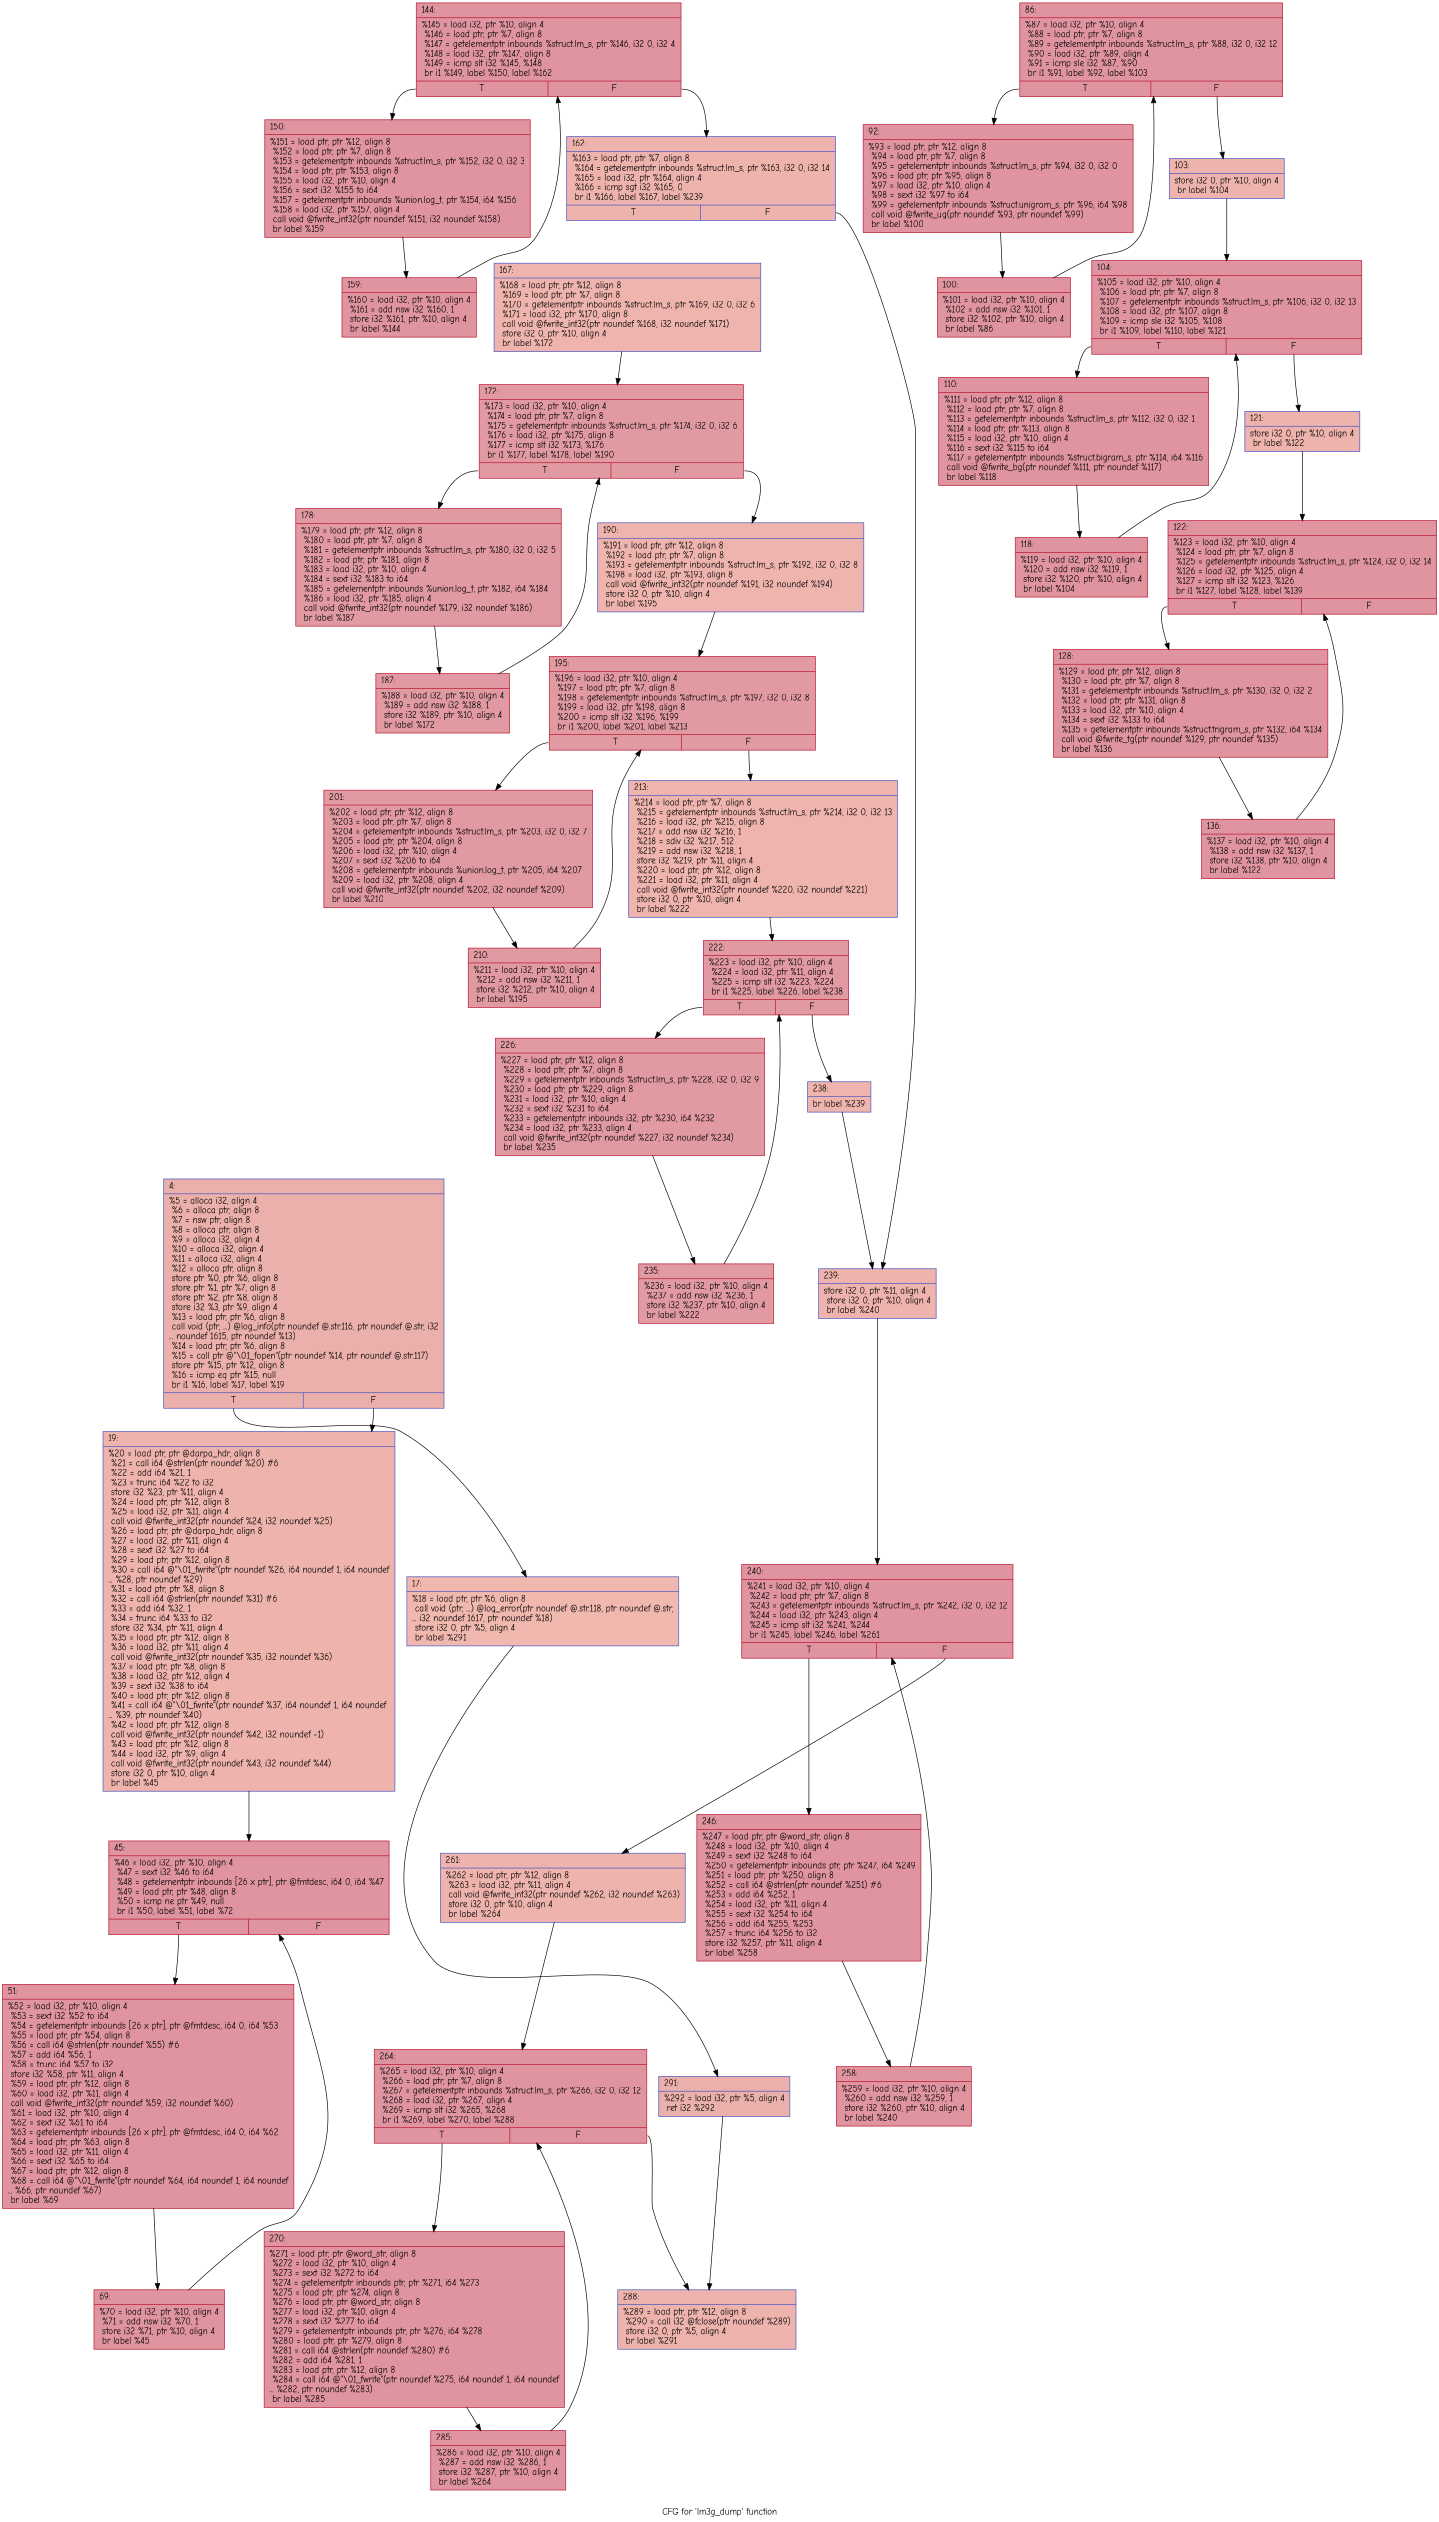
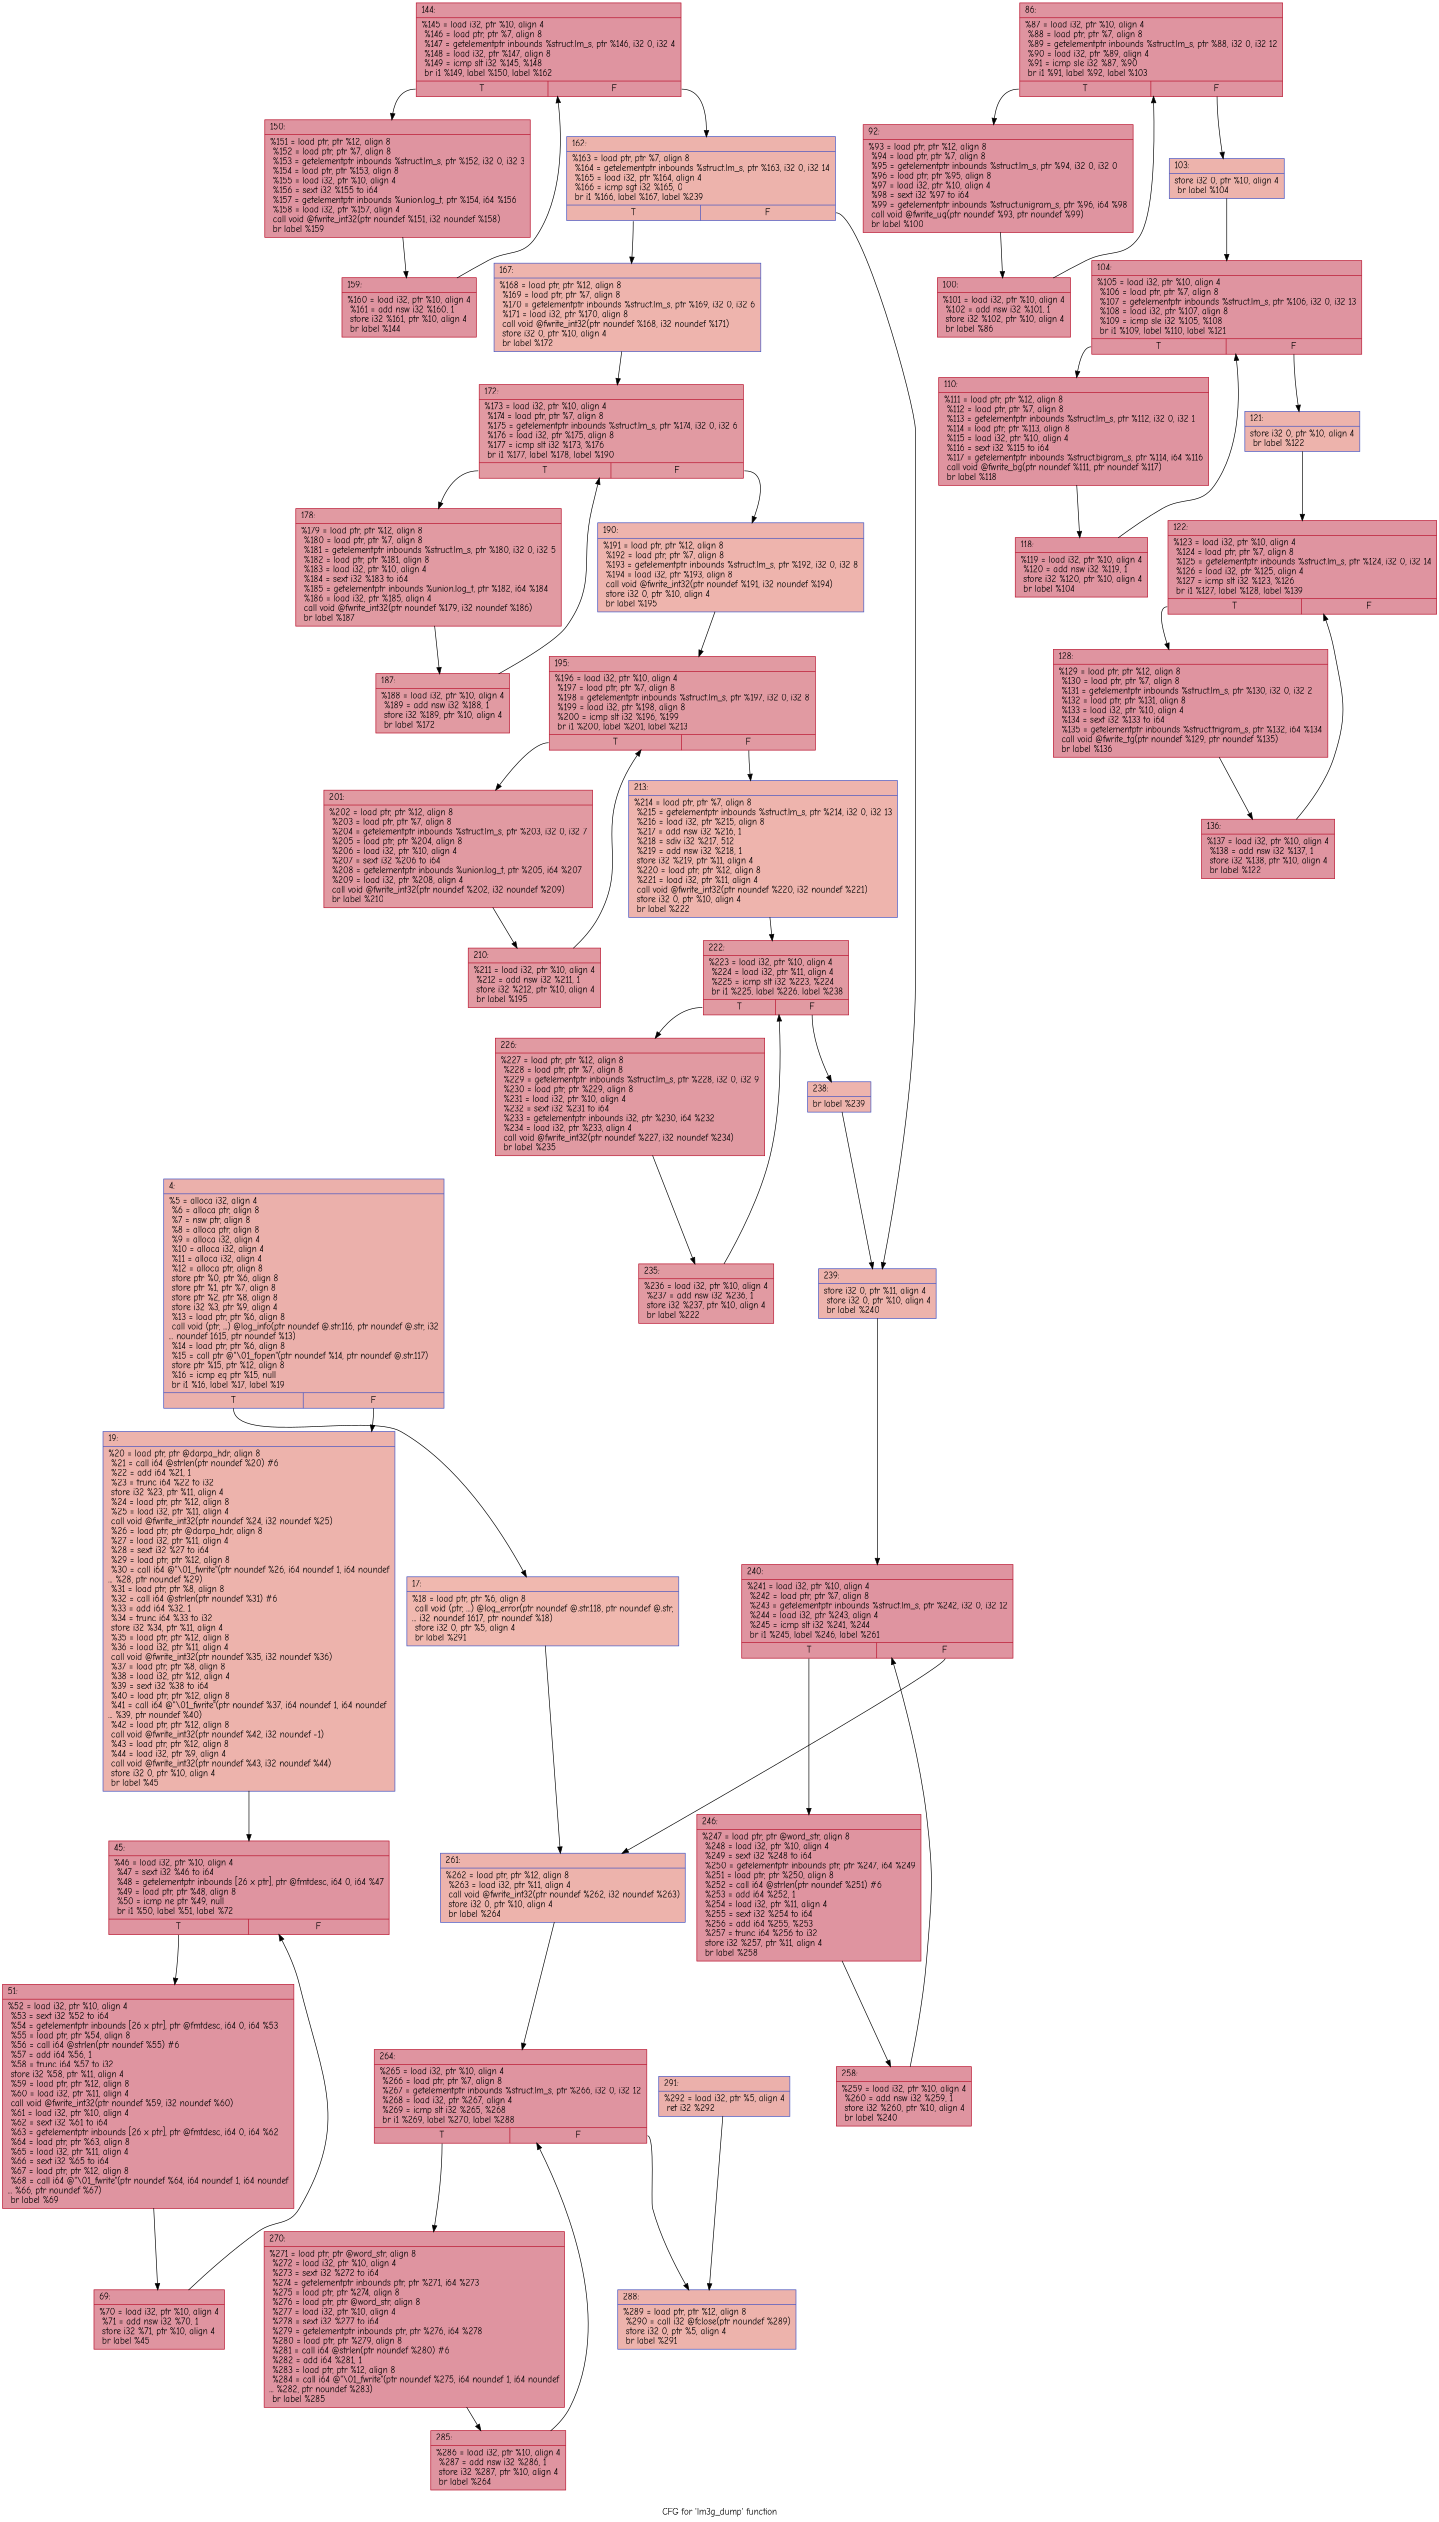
none -> (633, 239)
(668, 575) -> (668, 575)
(429, 1953) -> (553, 1746)
